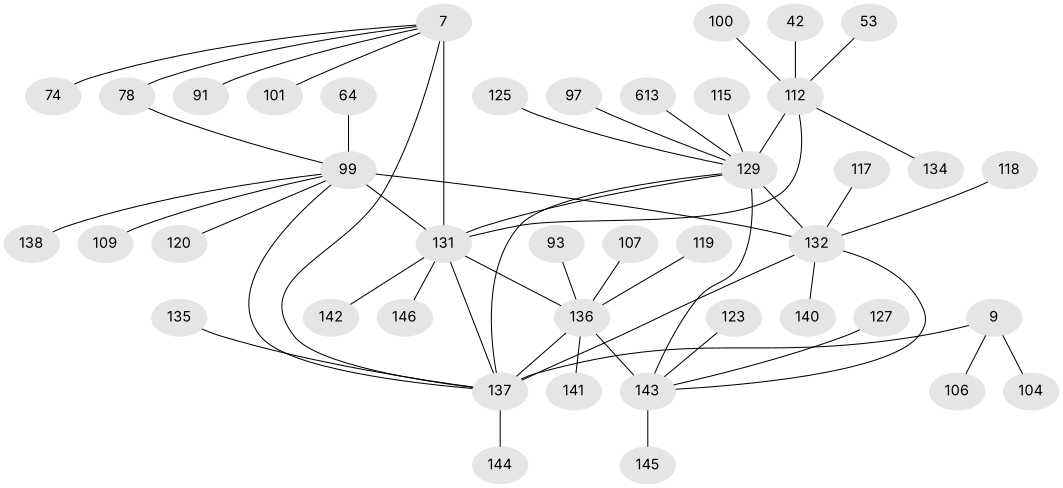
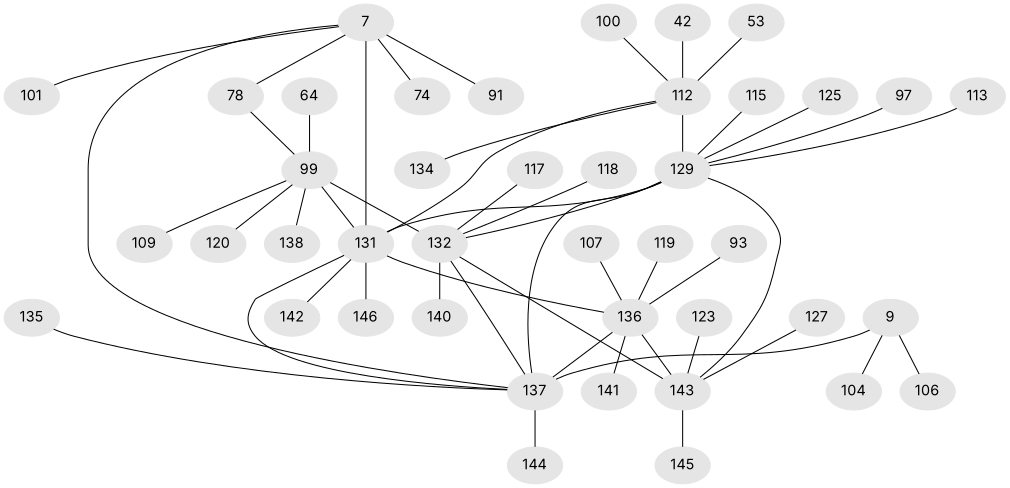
(648, 96) -> (978, 96)
(267, 342) -> none
